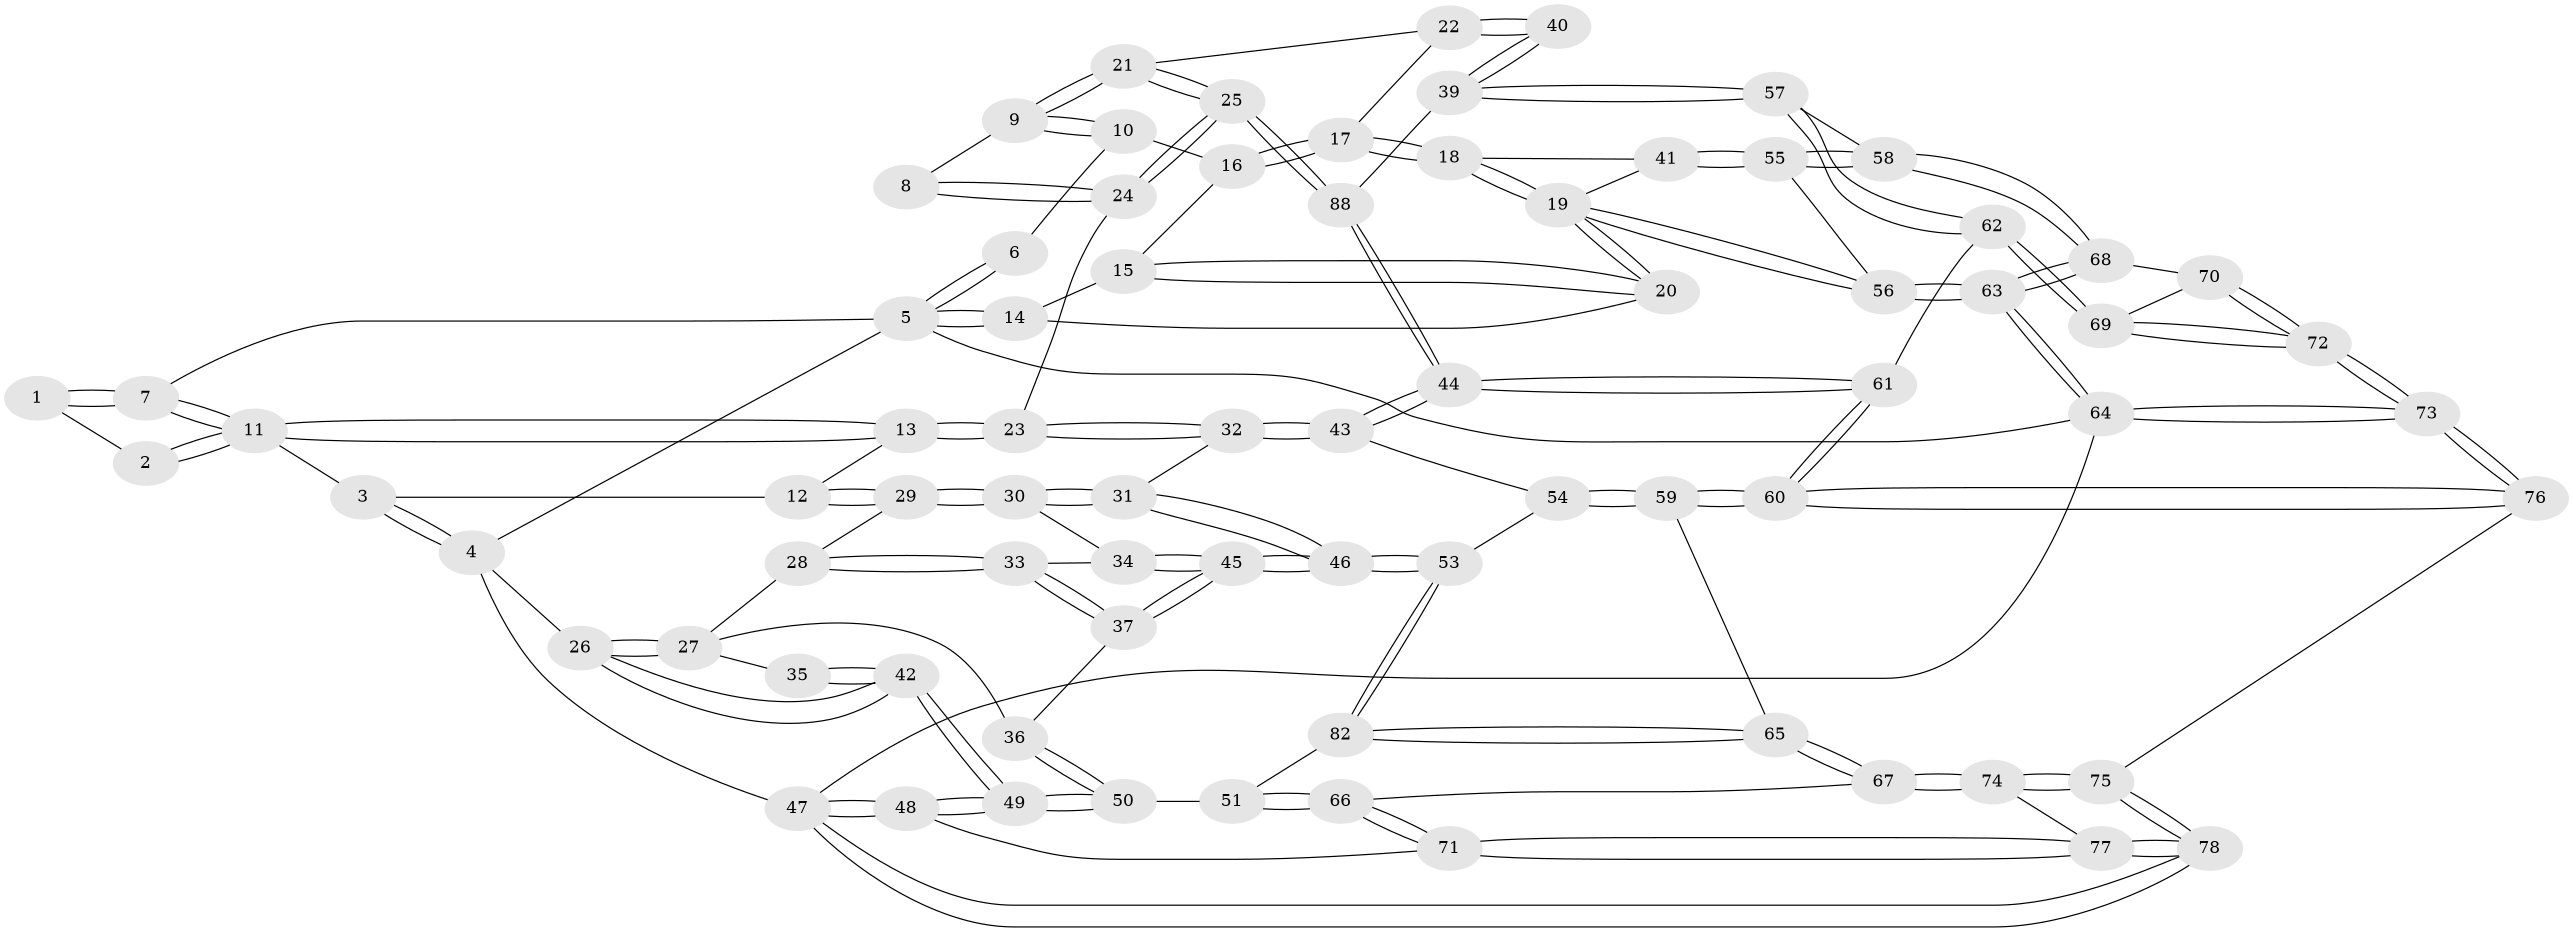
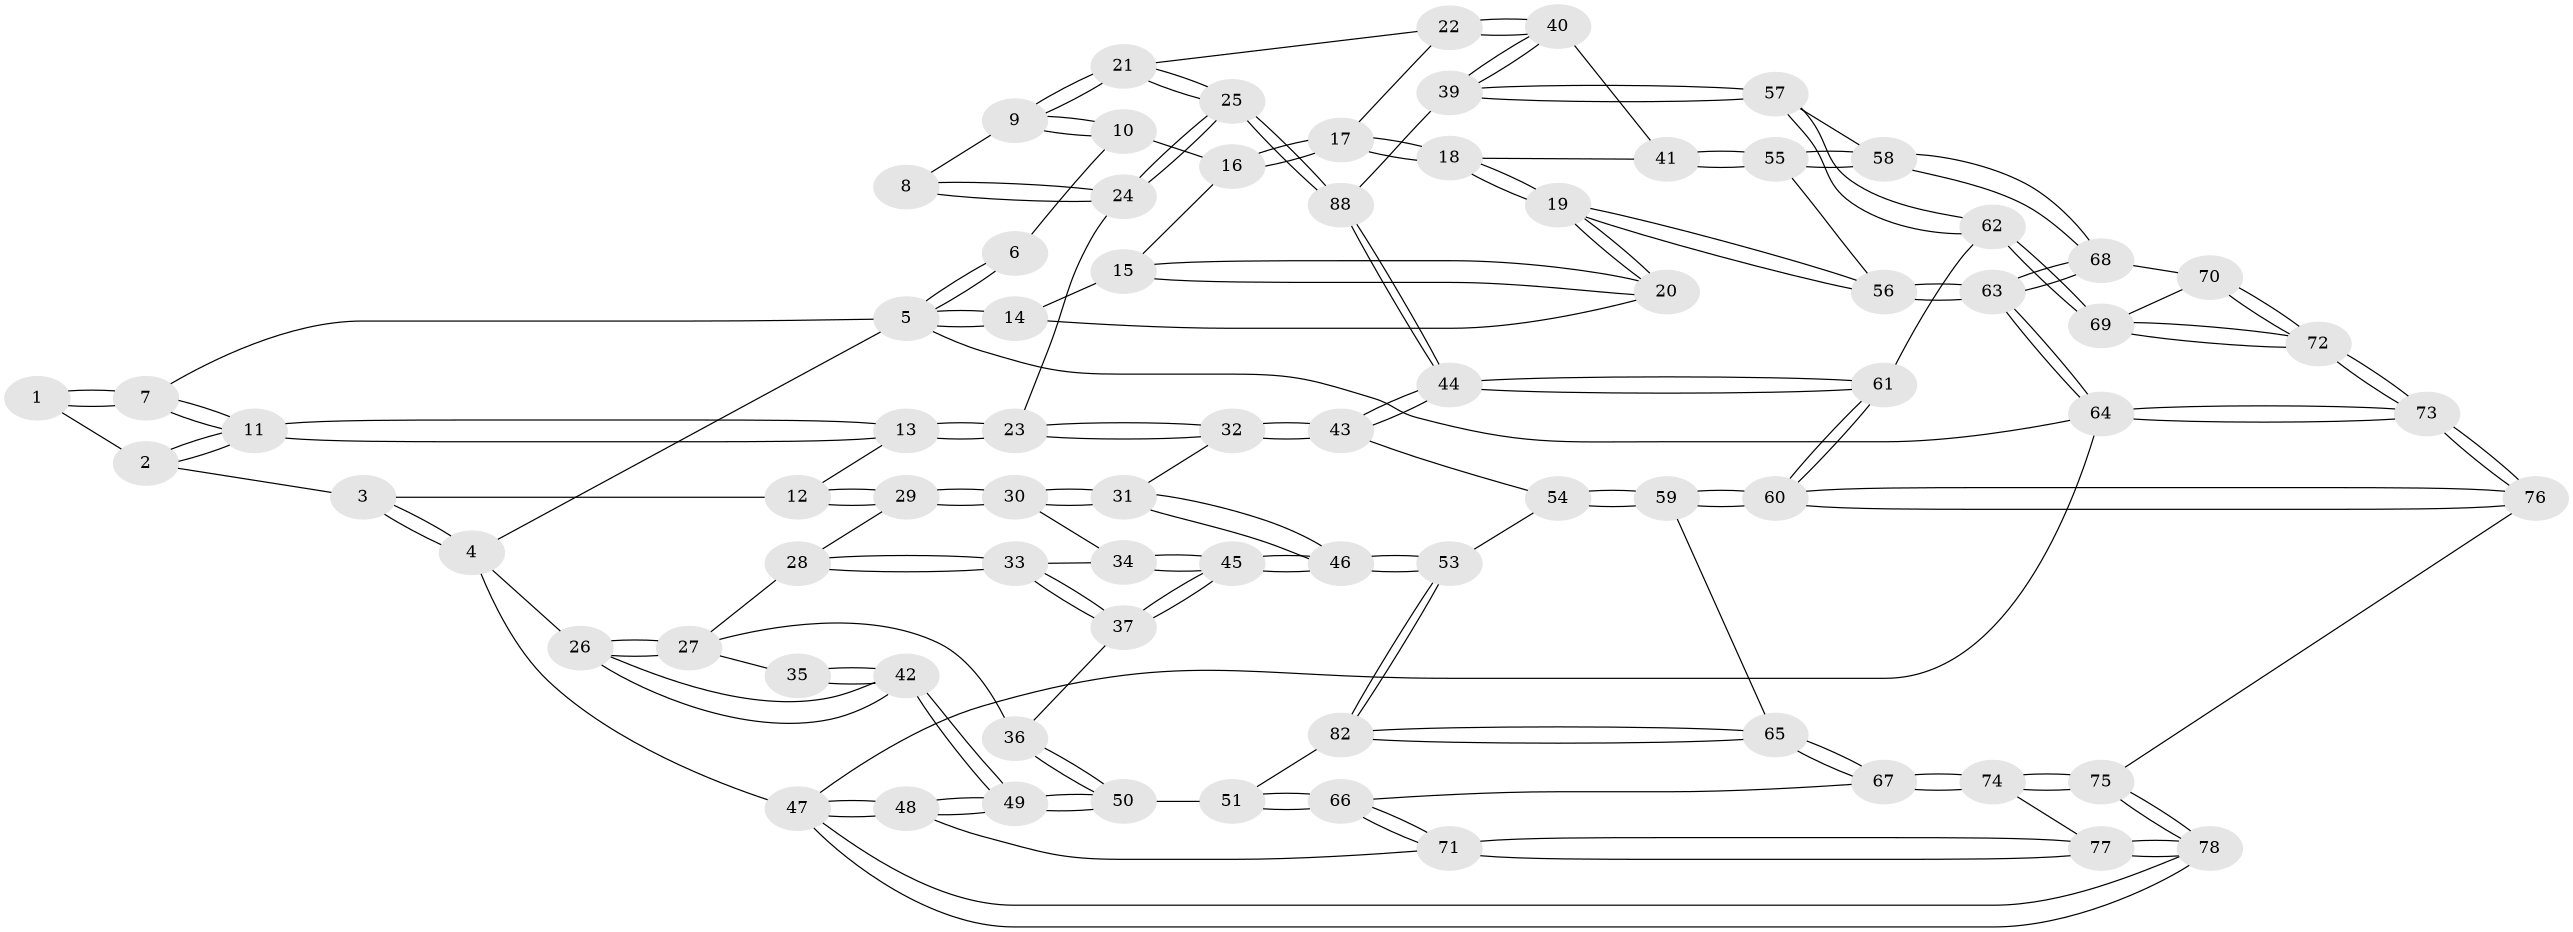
(1612, 182) -> (1612, 93)
(309, 464) -> (255, 480)
